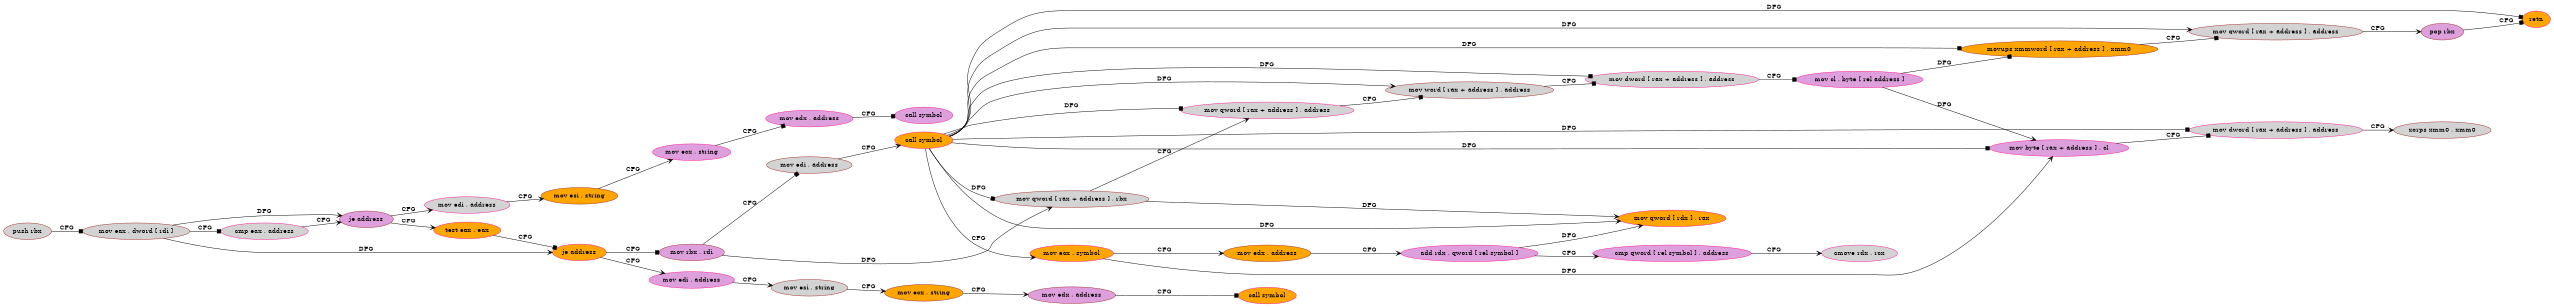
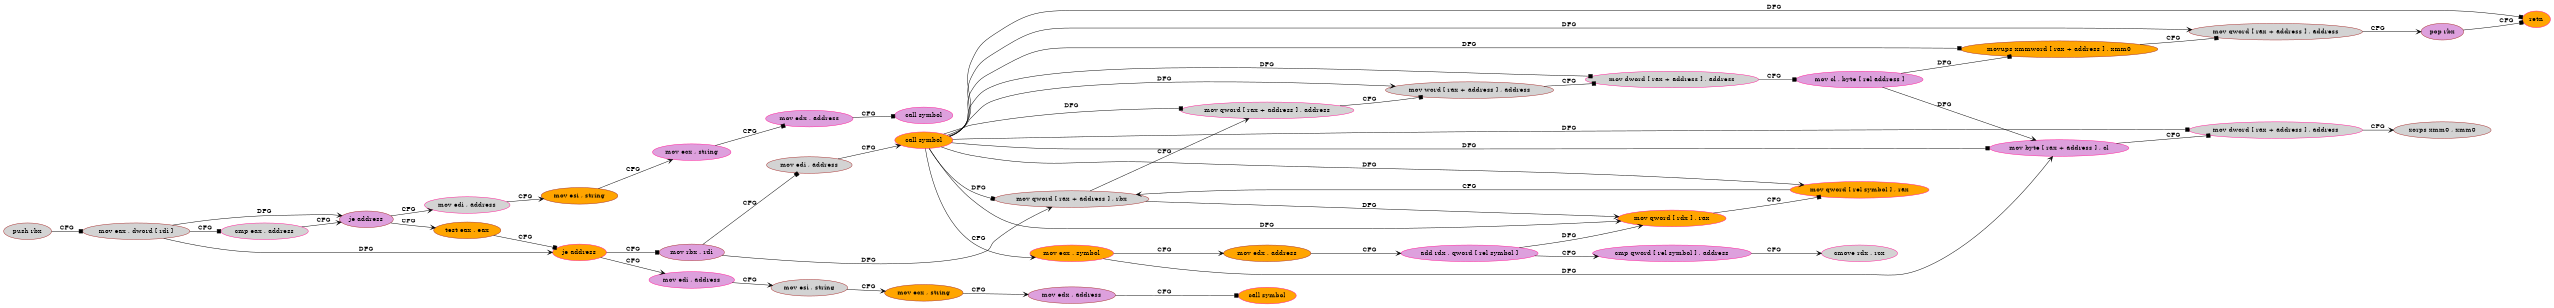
none -> (1860, 190)
(467, 230) -> (467, 230)
